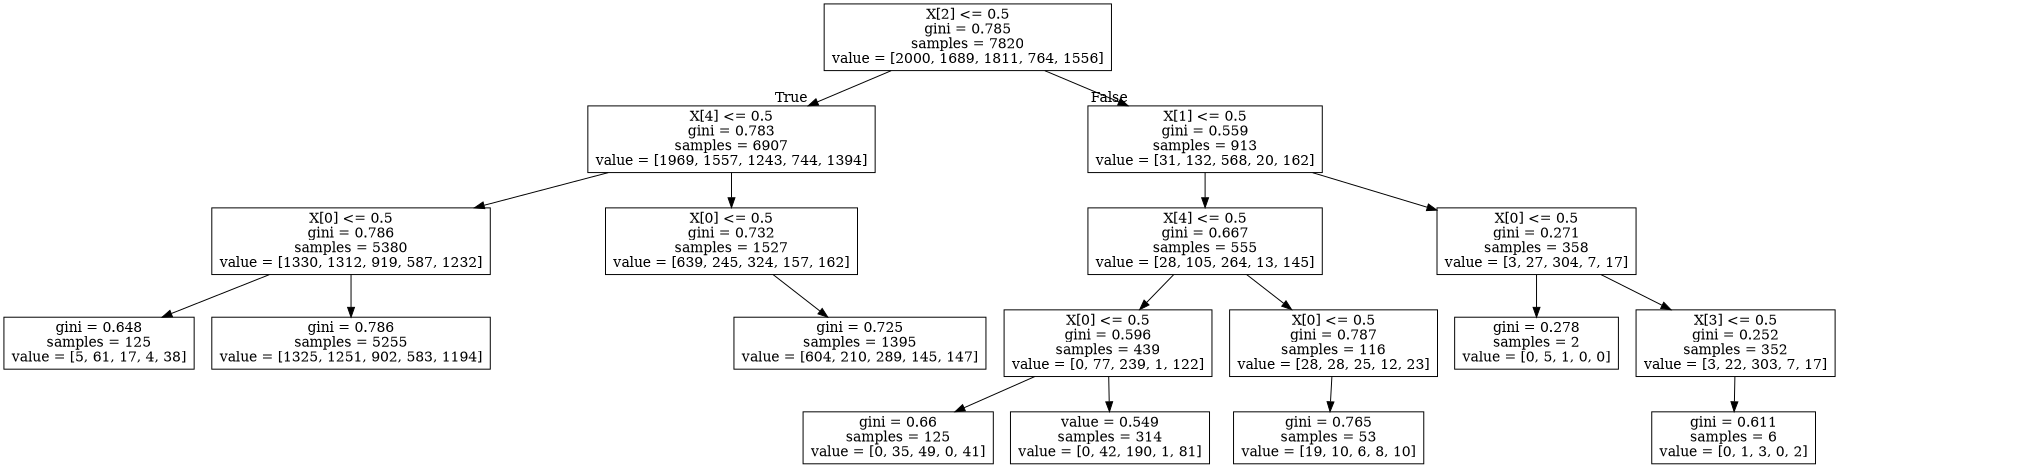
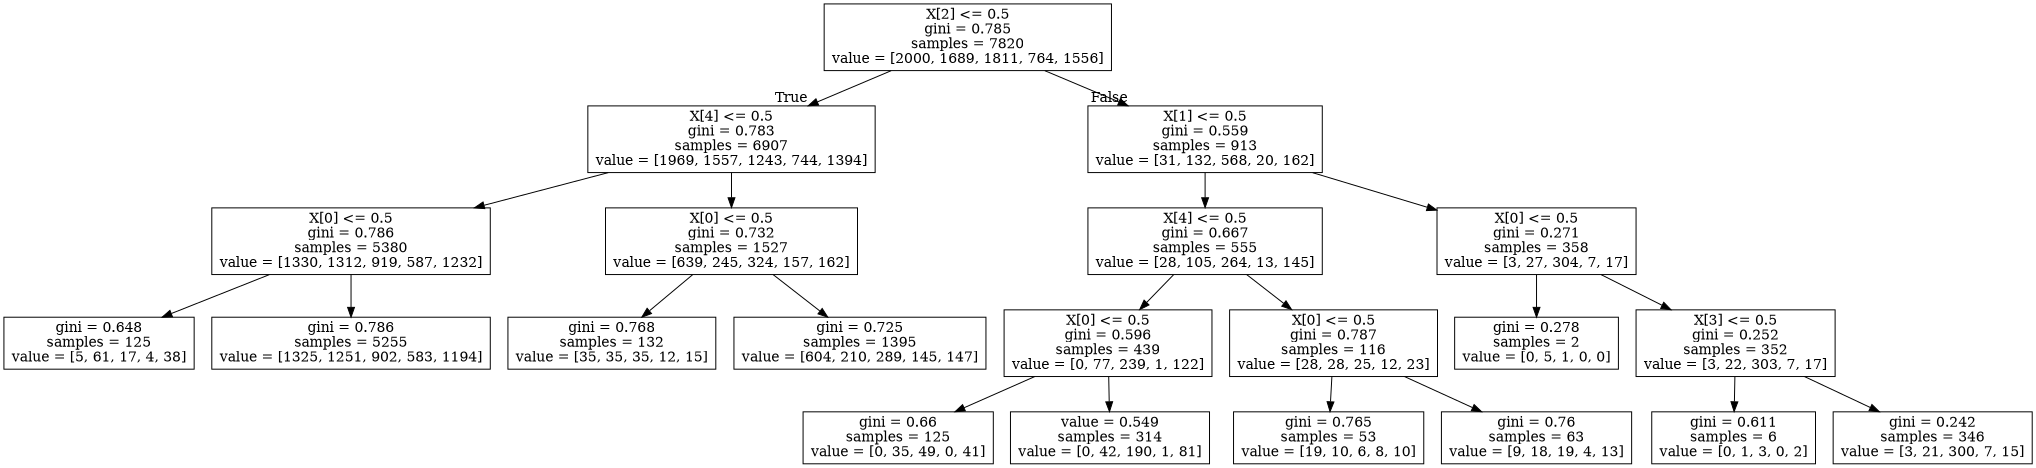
none -> (612, 343)
none -> (1537, 438)
none -> (1933, 438)
